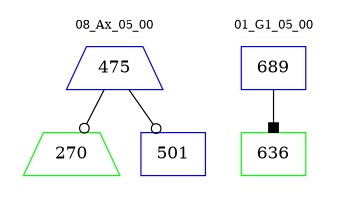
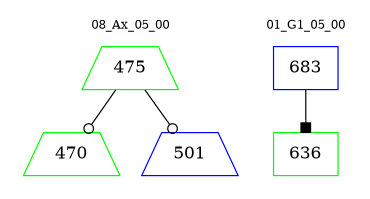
(115, 68) -> (130, 68)
(274, 68) -> (306, 68)
(72, 154) -> (72, 154)
(173, 154) -> (190, 154)
